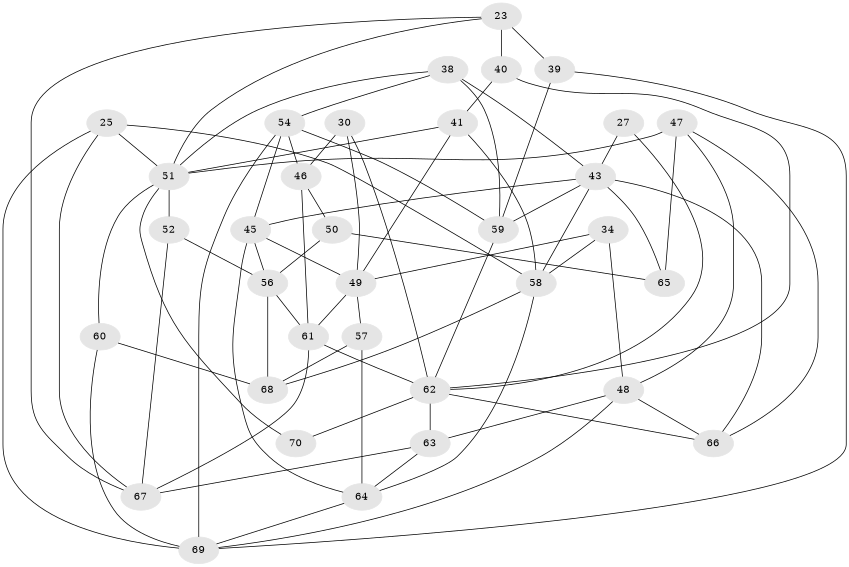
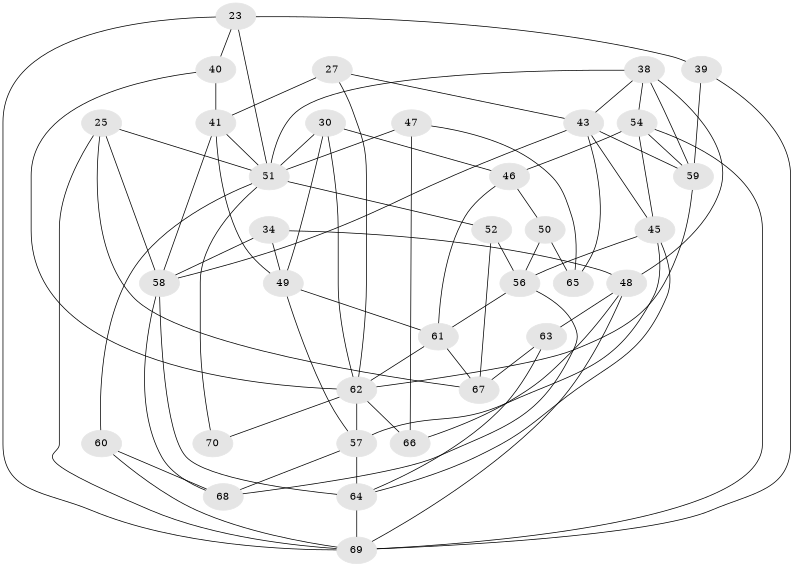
(46, 92) -> (3, 338)
none -> (274, 96)
none -> (297, 150)
(296, 253) -> (563, 380)
(759, 266) -> none
(734, 274) -> (721, 182)
(430, 417) -> (357, 417)
